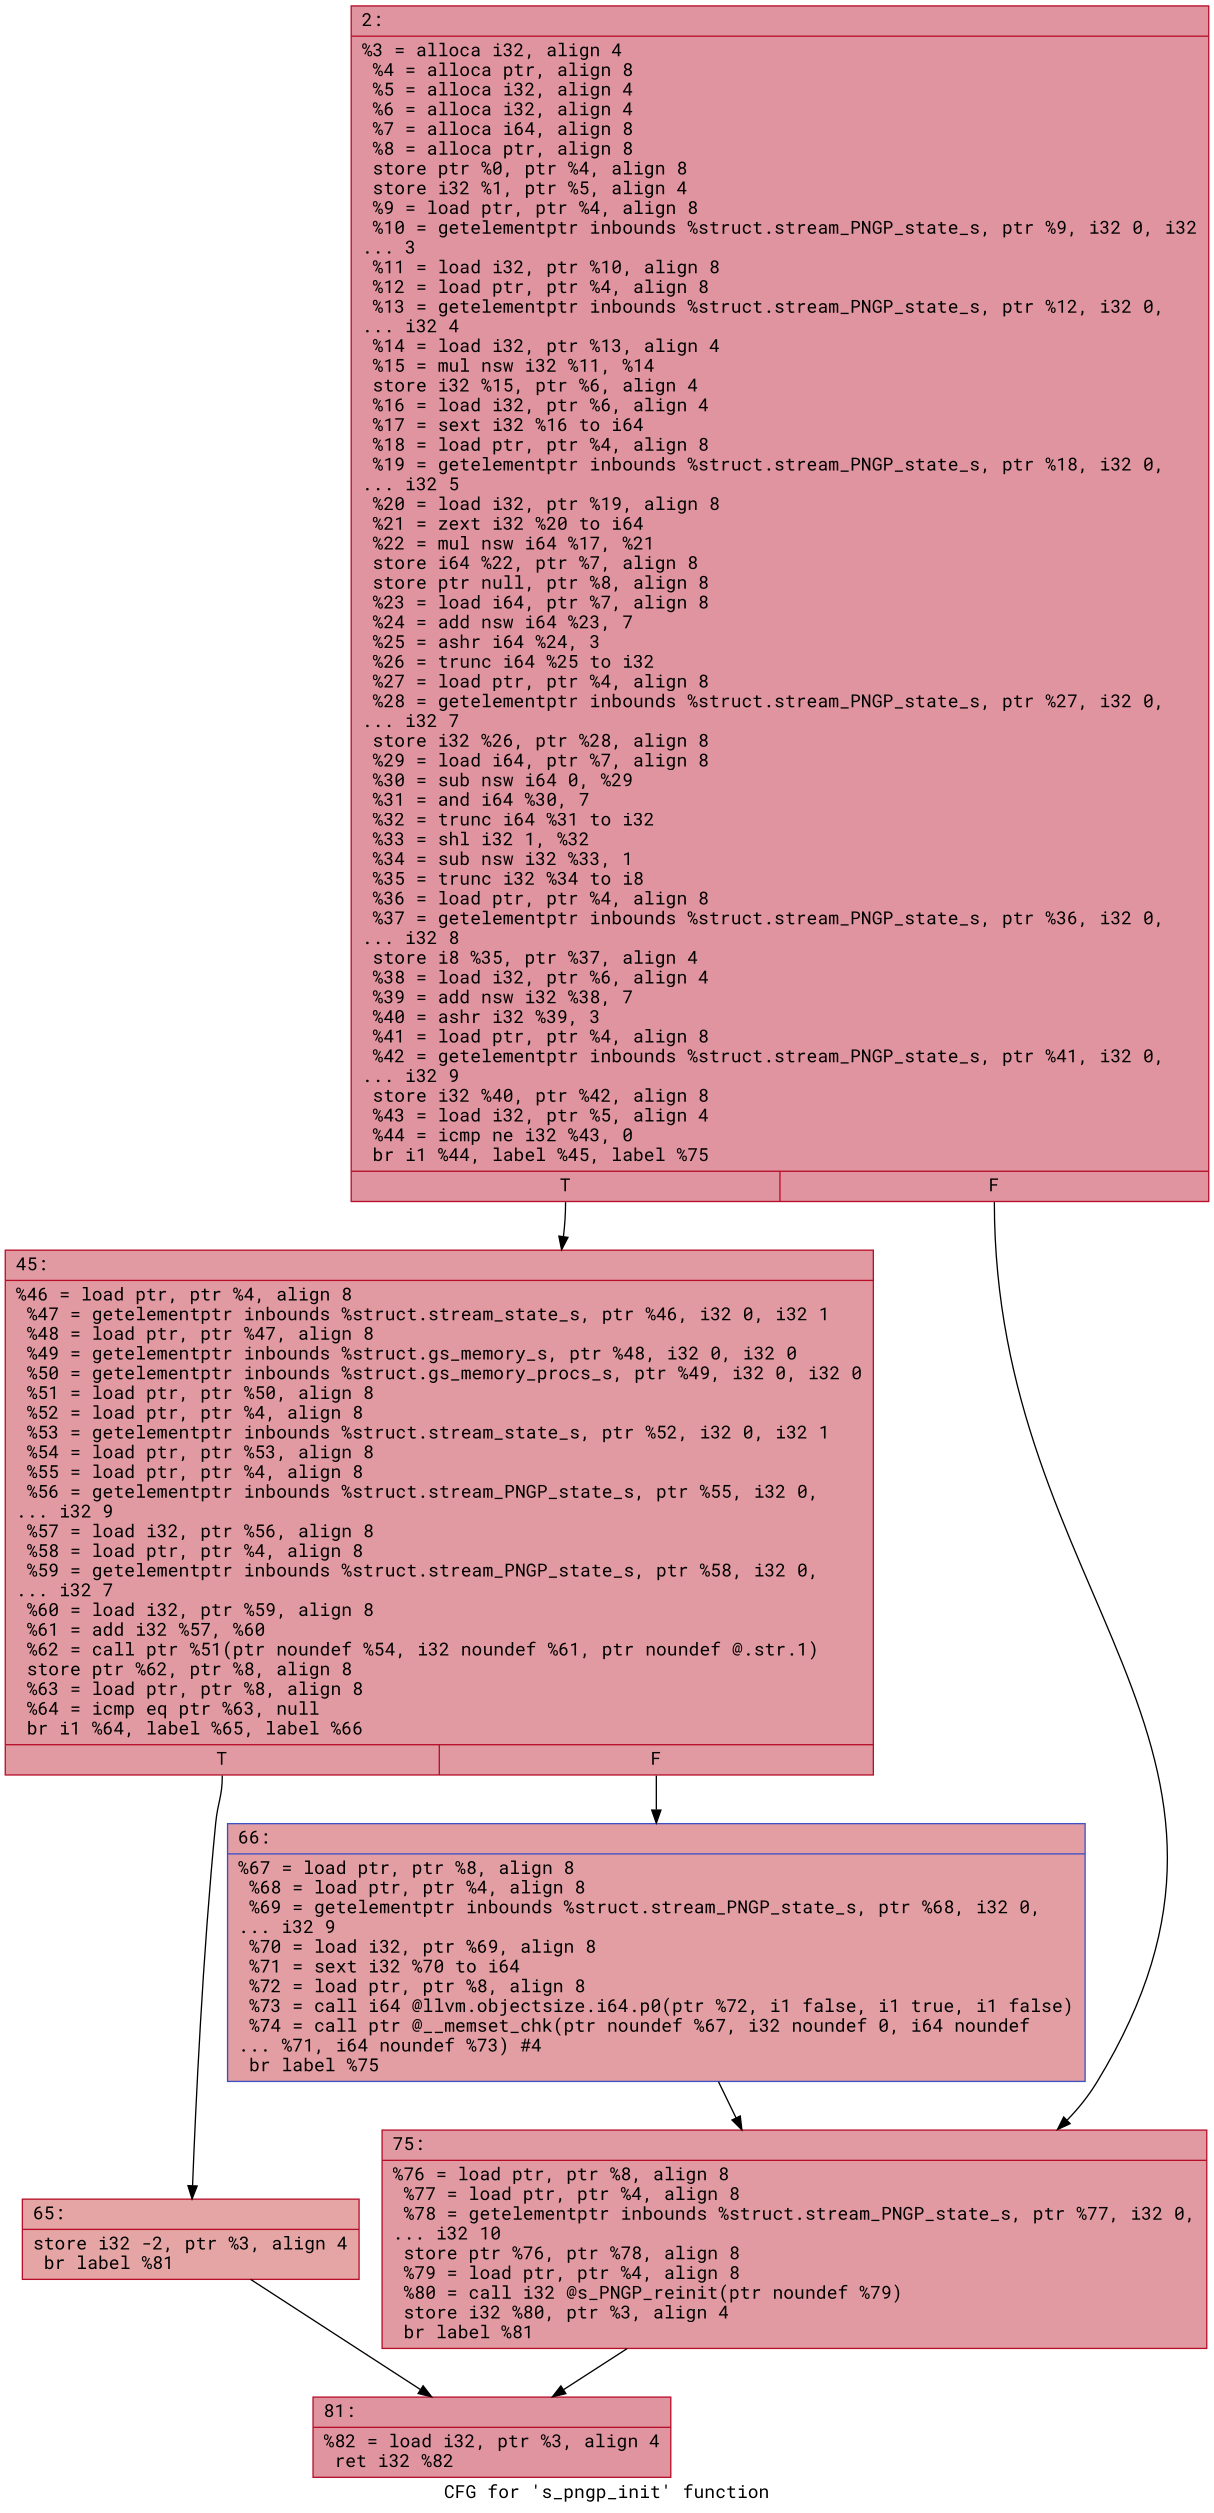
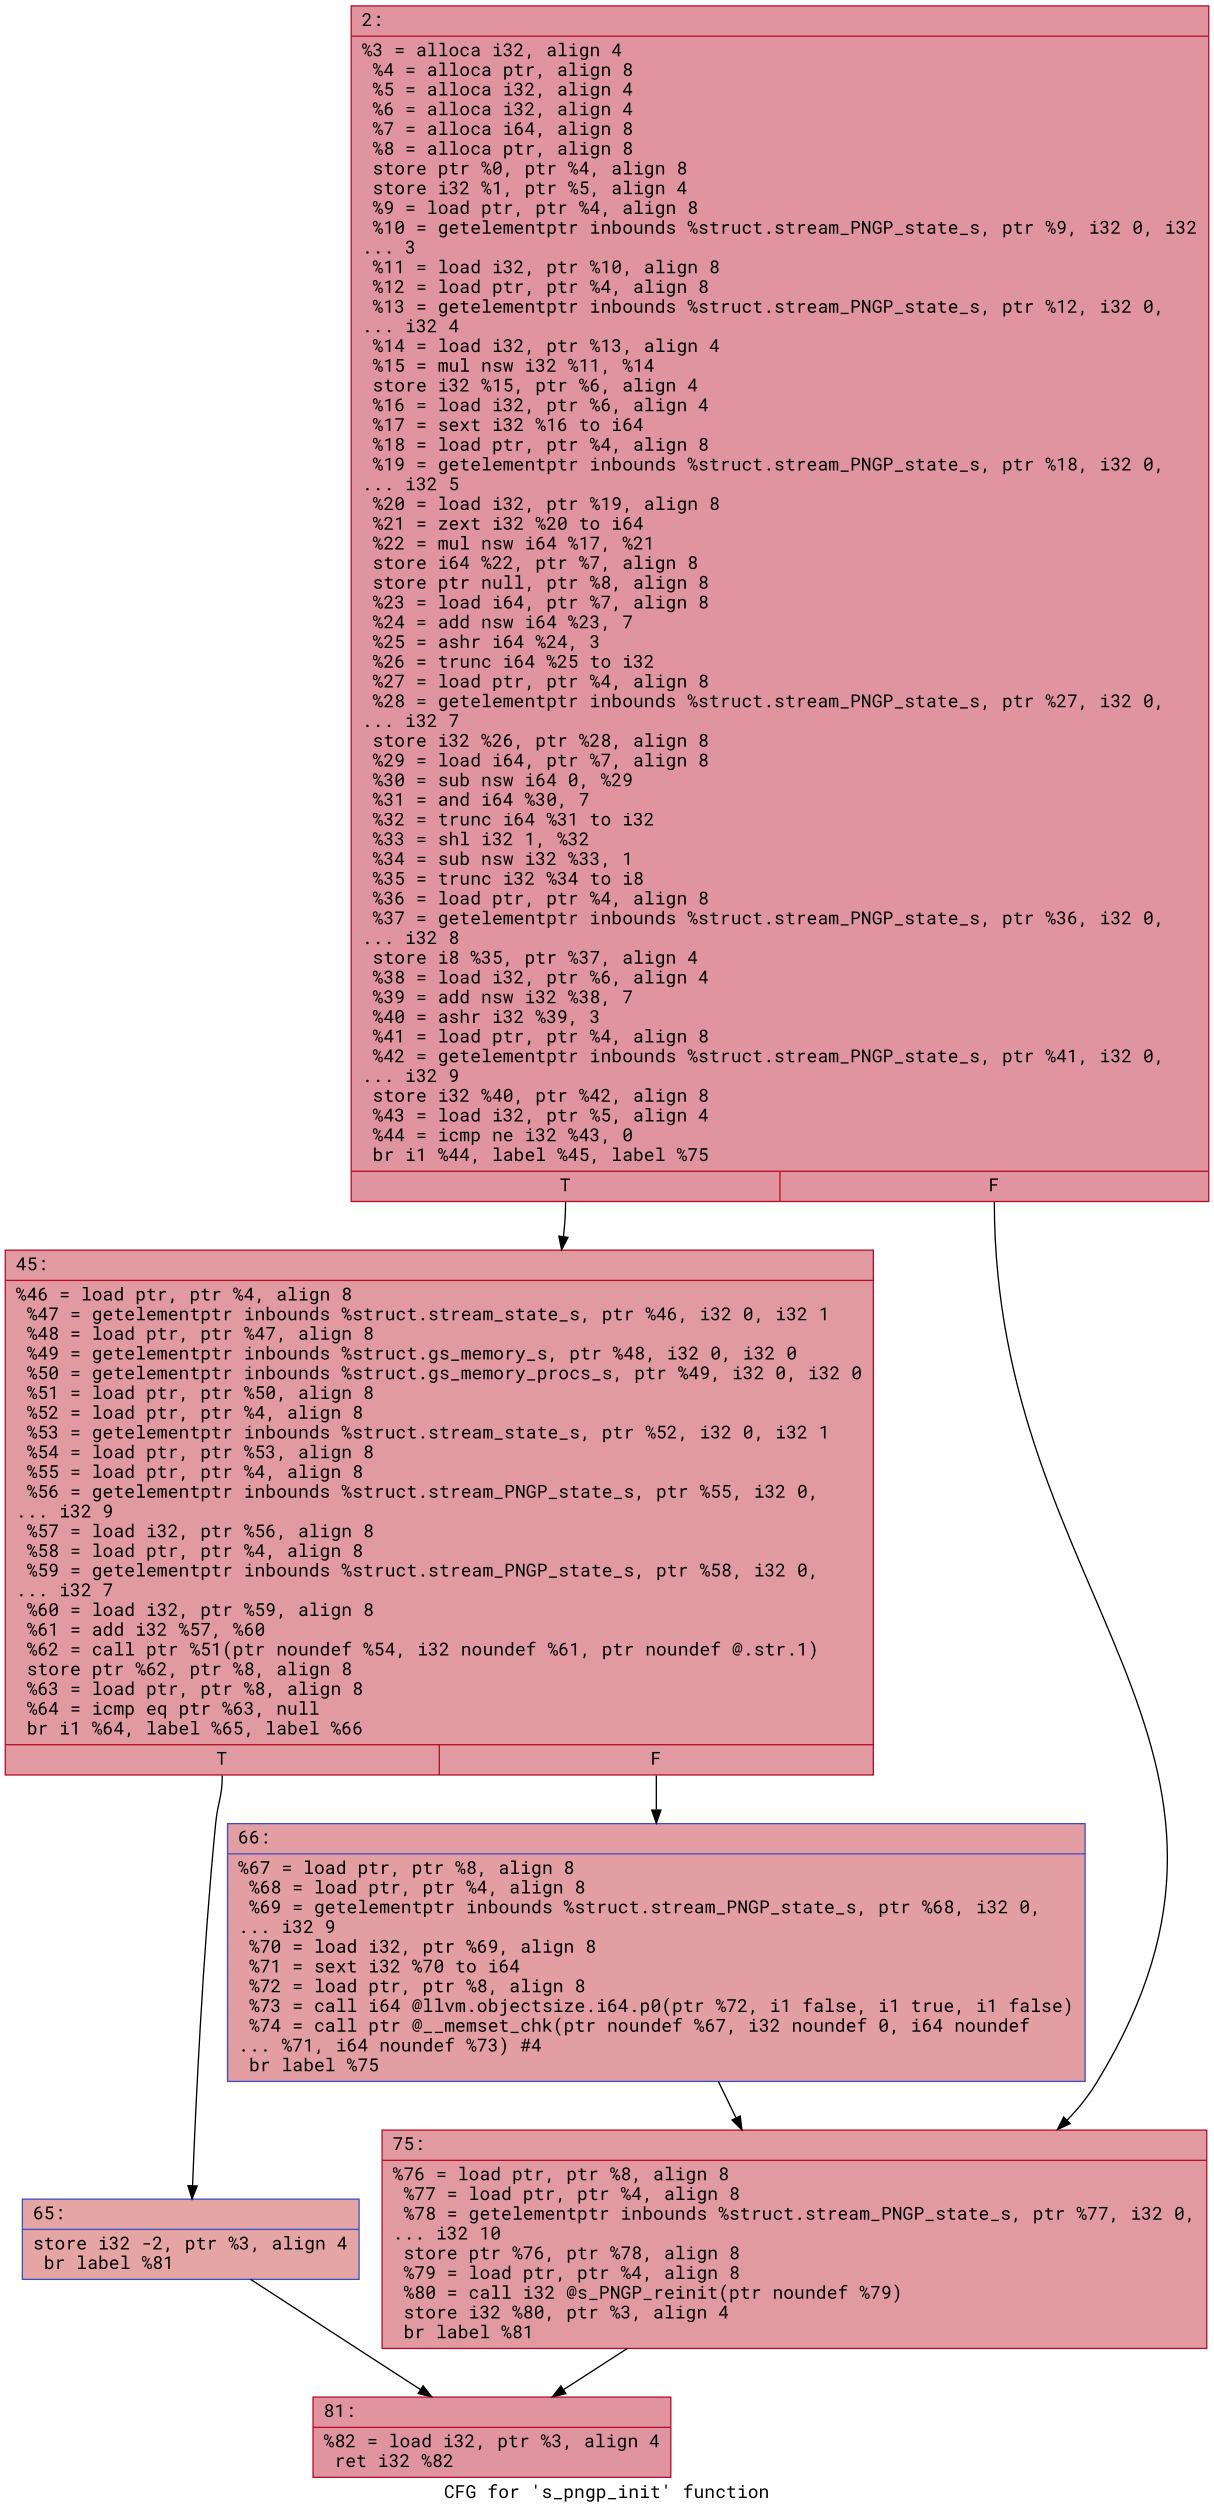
(191, 2239) -> (191, 2239)
